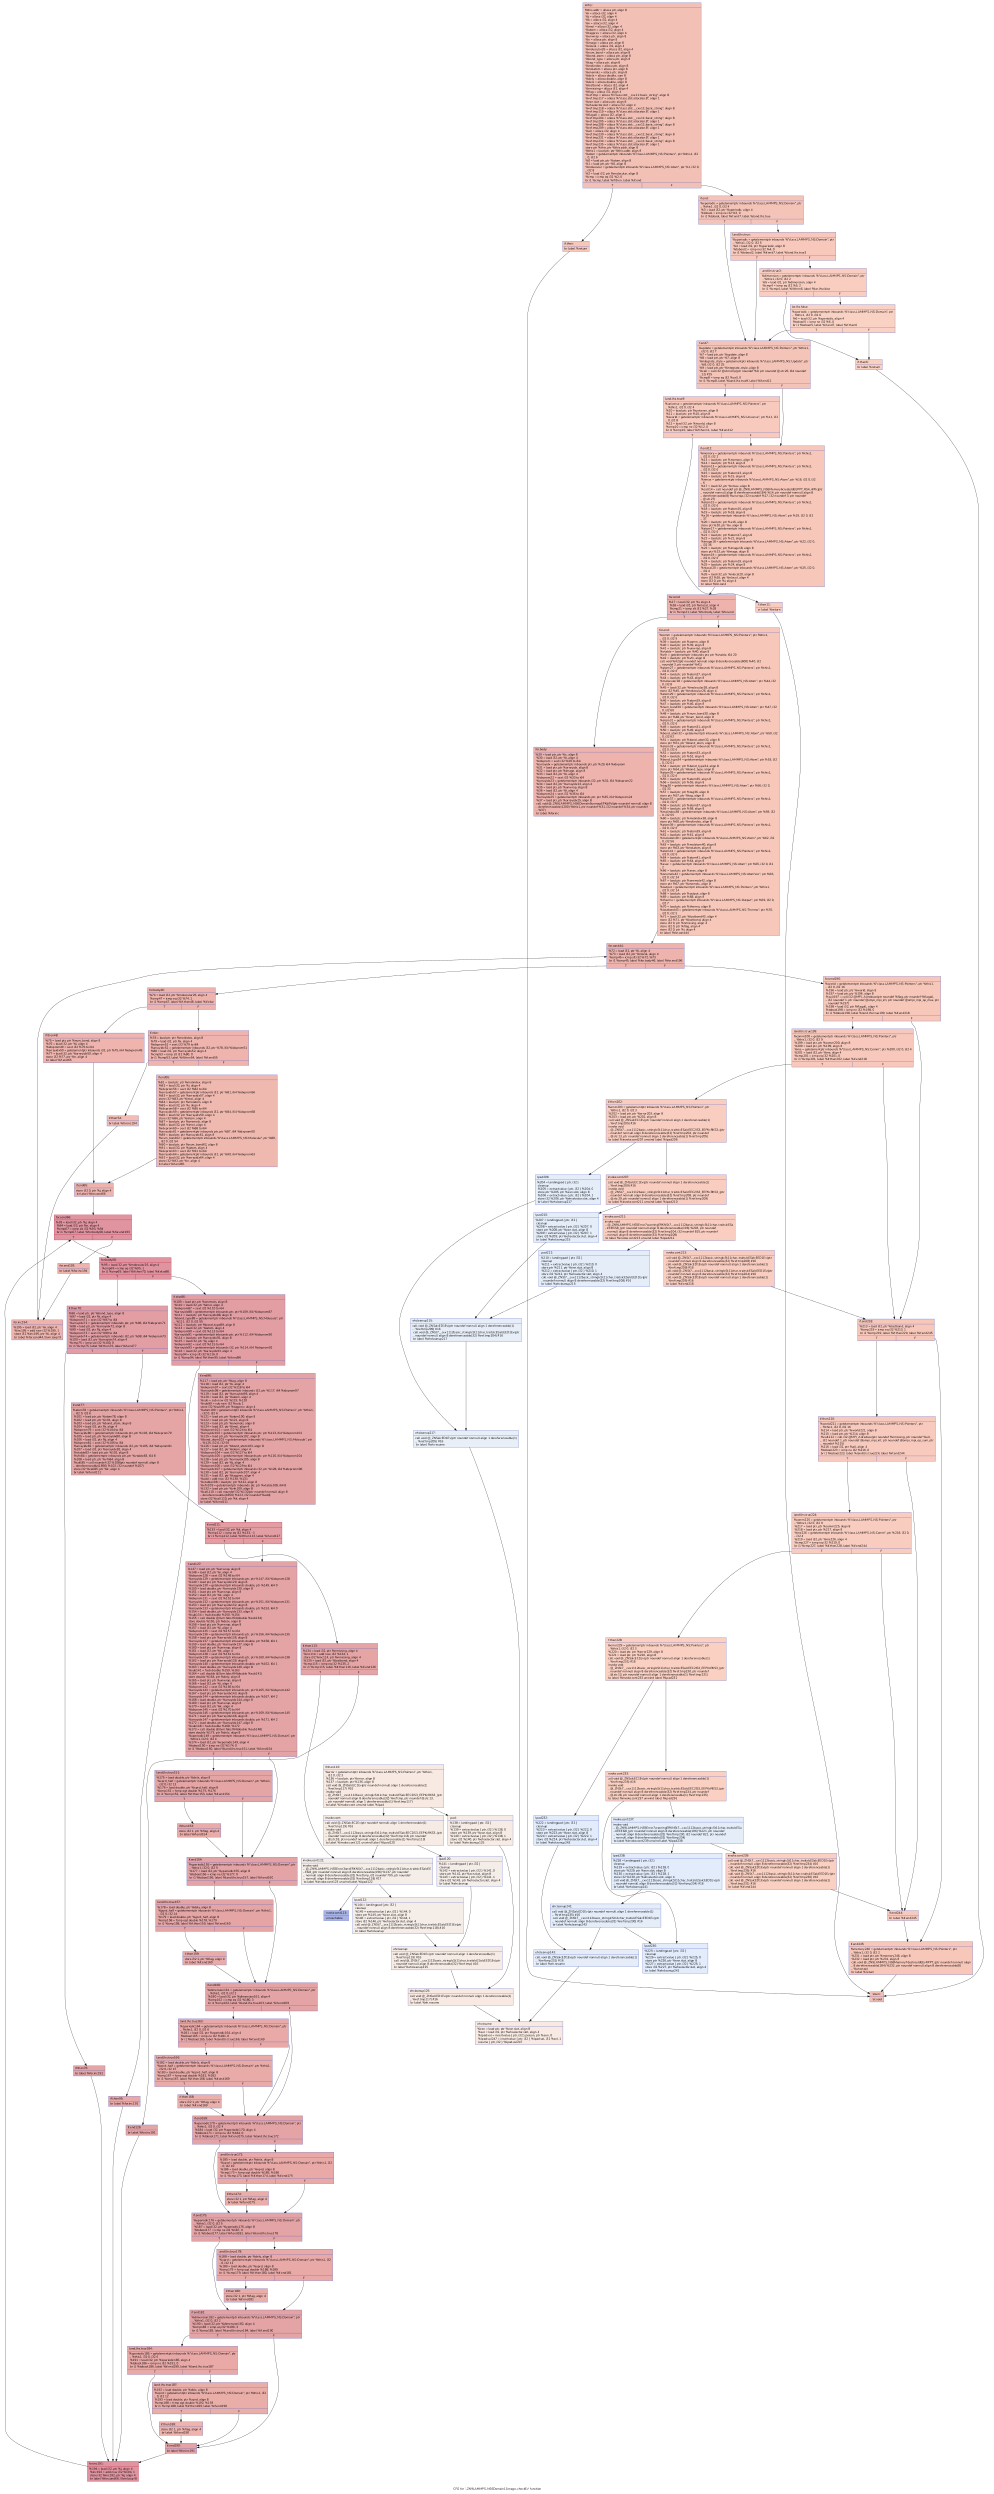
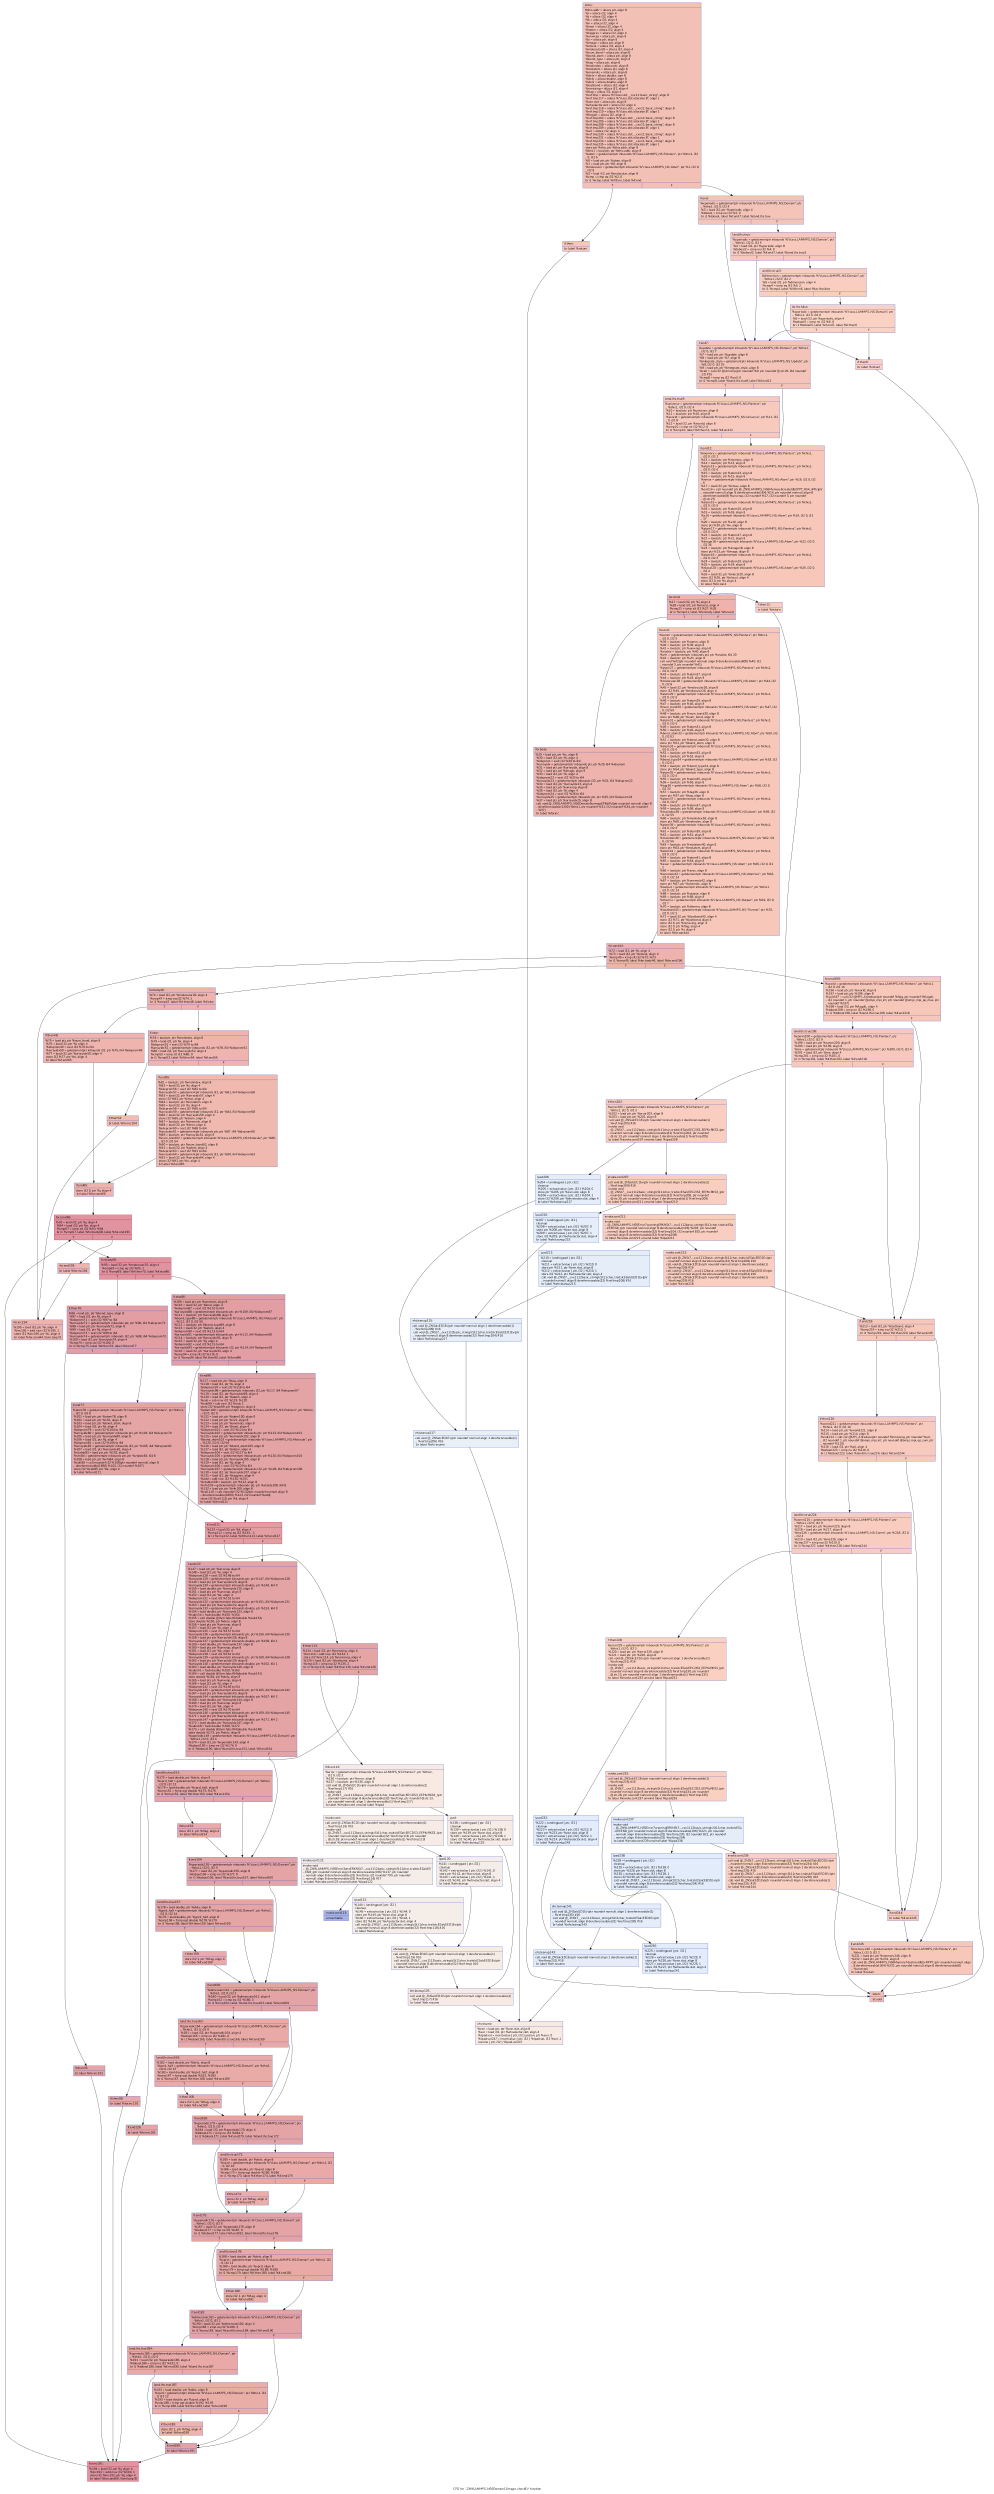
none -> (224, 1069)
(306, 1769) -> (333, 1722)
